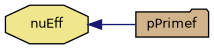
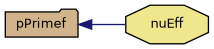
(119, 25) -> (109, 25)
